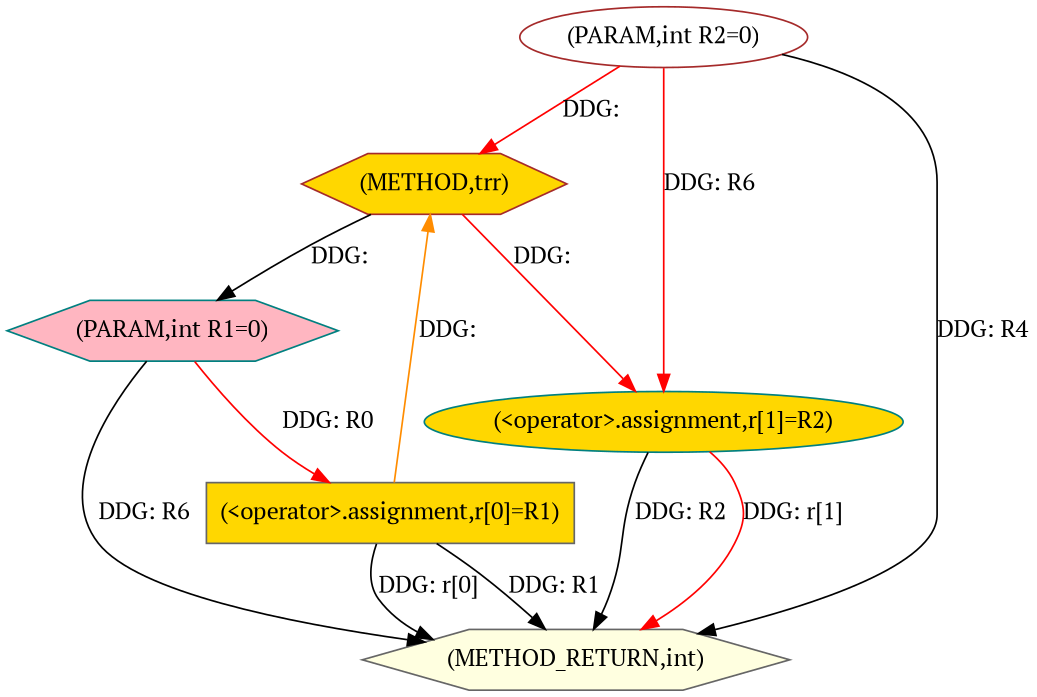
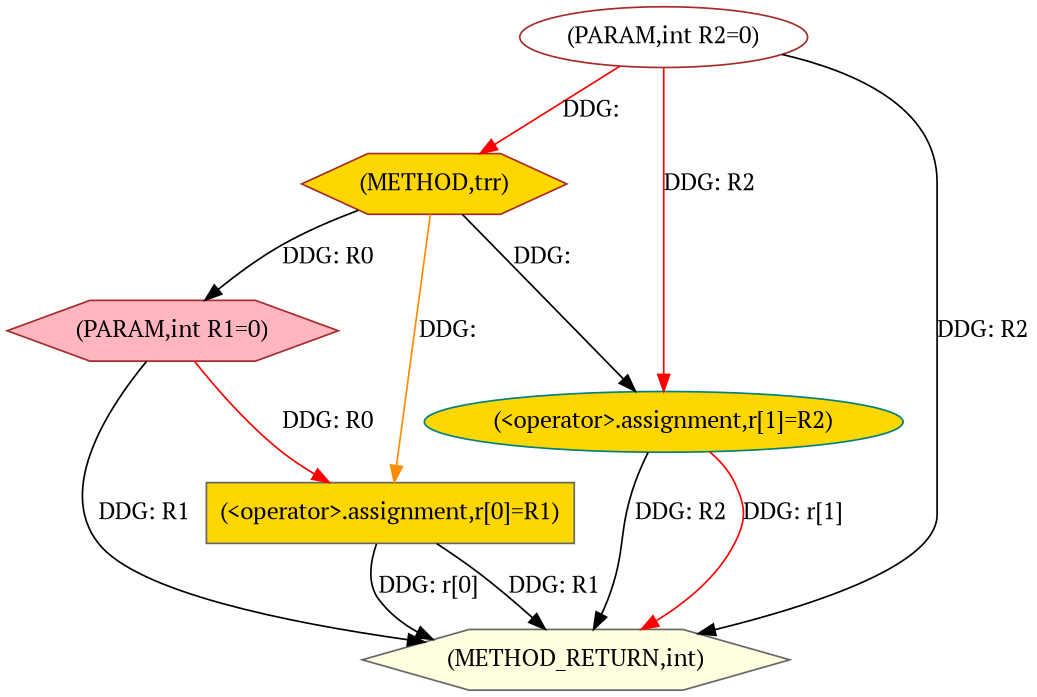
(710, 184) -> (710, 184)
(343, 257) -> (329, 257)
(543, 297) -> (543, 297)
(173, 331) -> (173, 331)
(983, 331) -> (983, 331)
(411, 357) -> (413, 340)
(145, 513) -> (145, 513)
